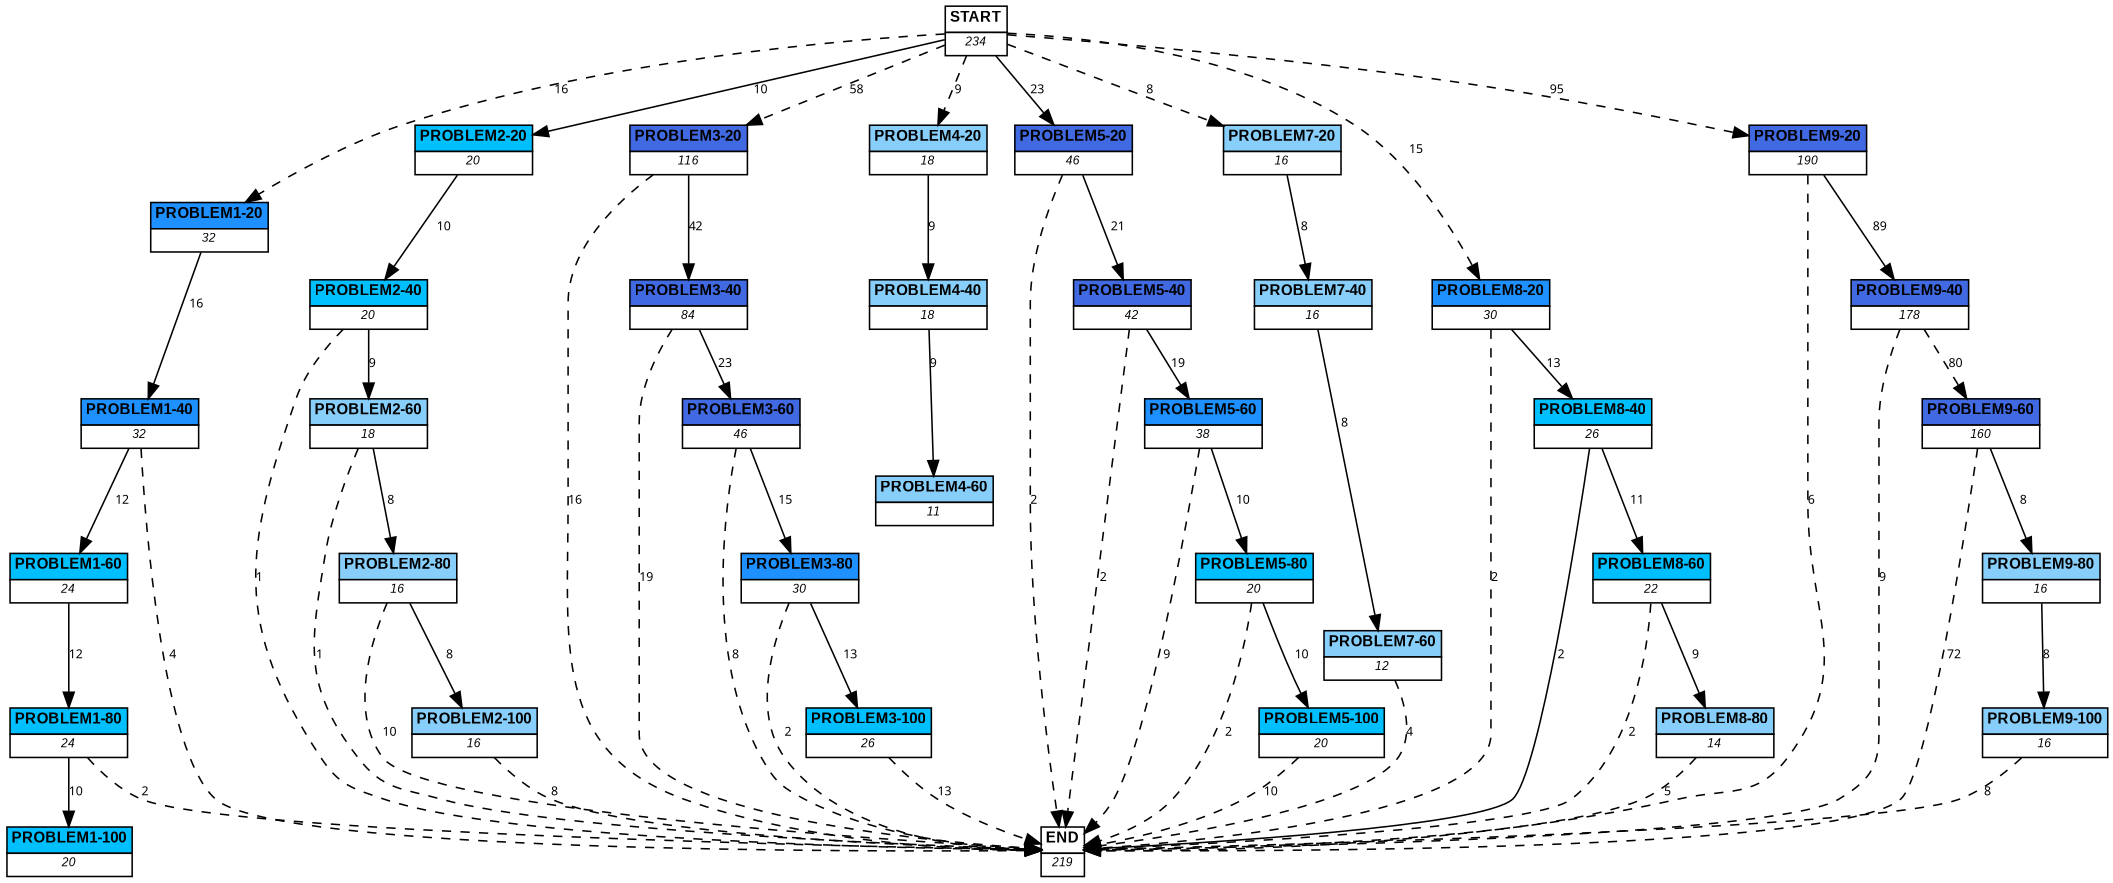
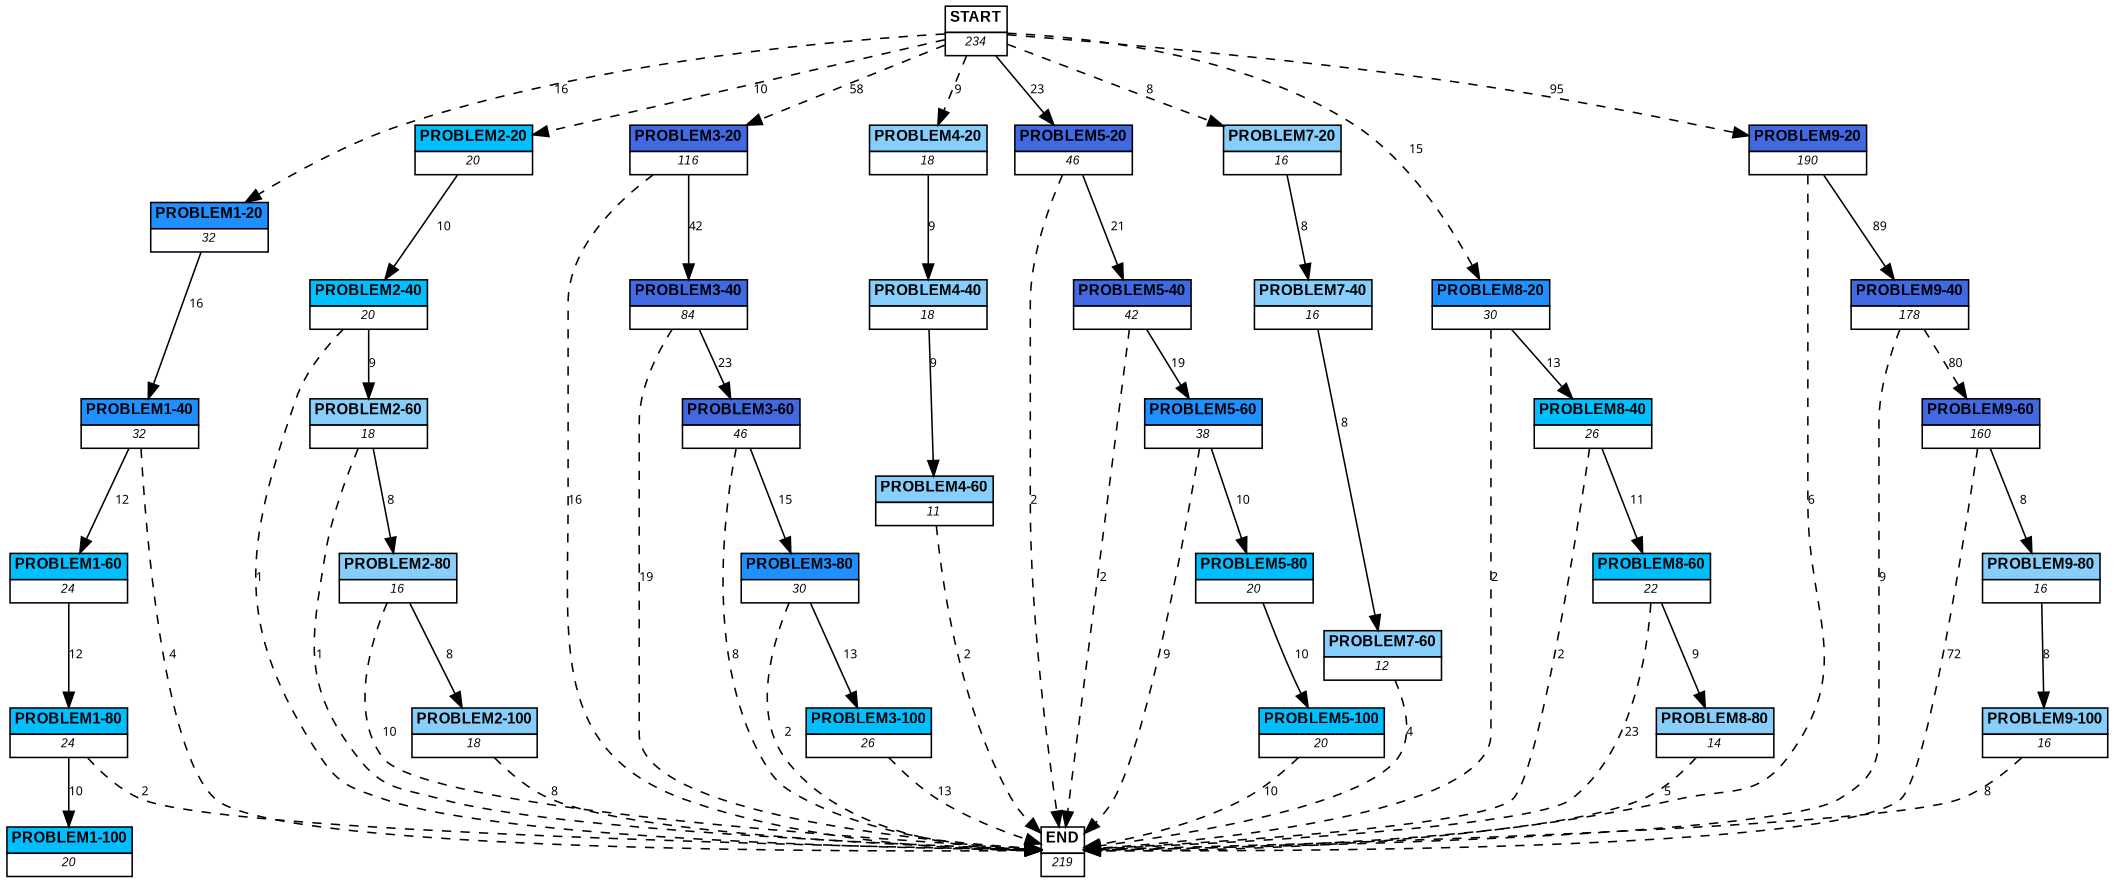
(746, 86) -> (746, 86)
(1632, 733) -> (1632, 733)
(475, 744) -> (475, 744)
(1209, 746) -> (965, 680)
(1487, 810) -> (1487, 810)
